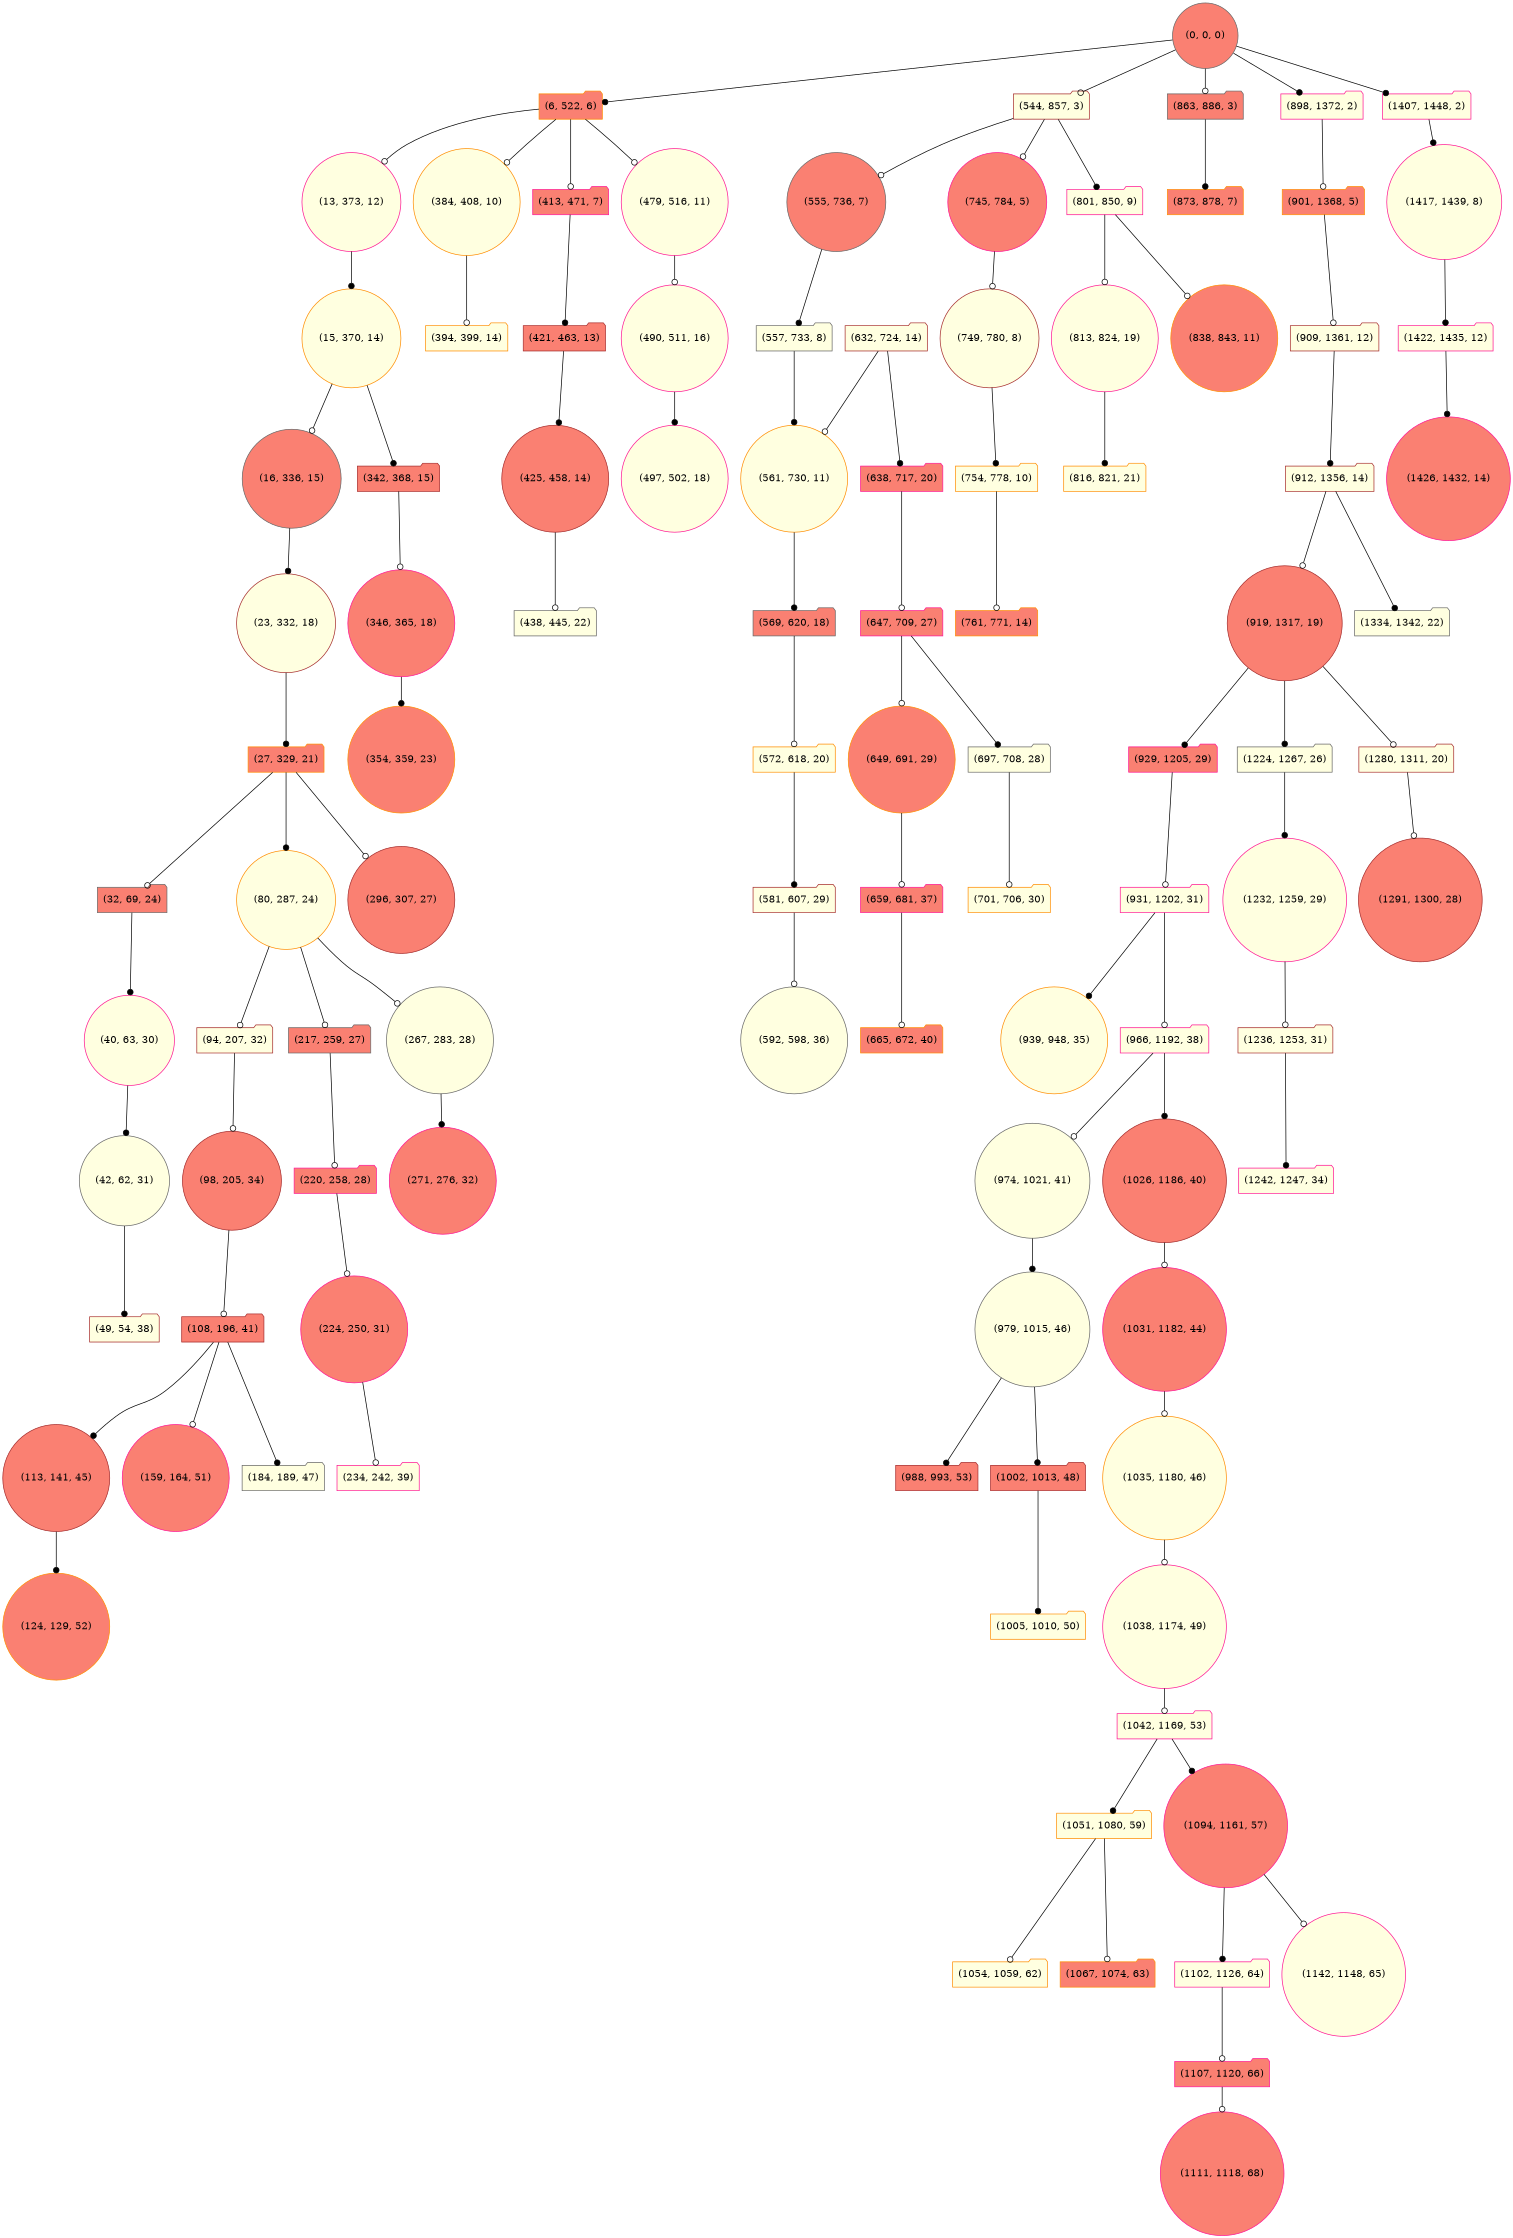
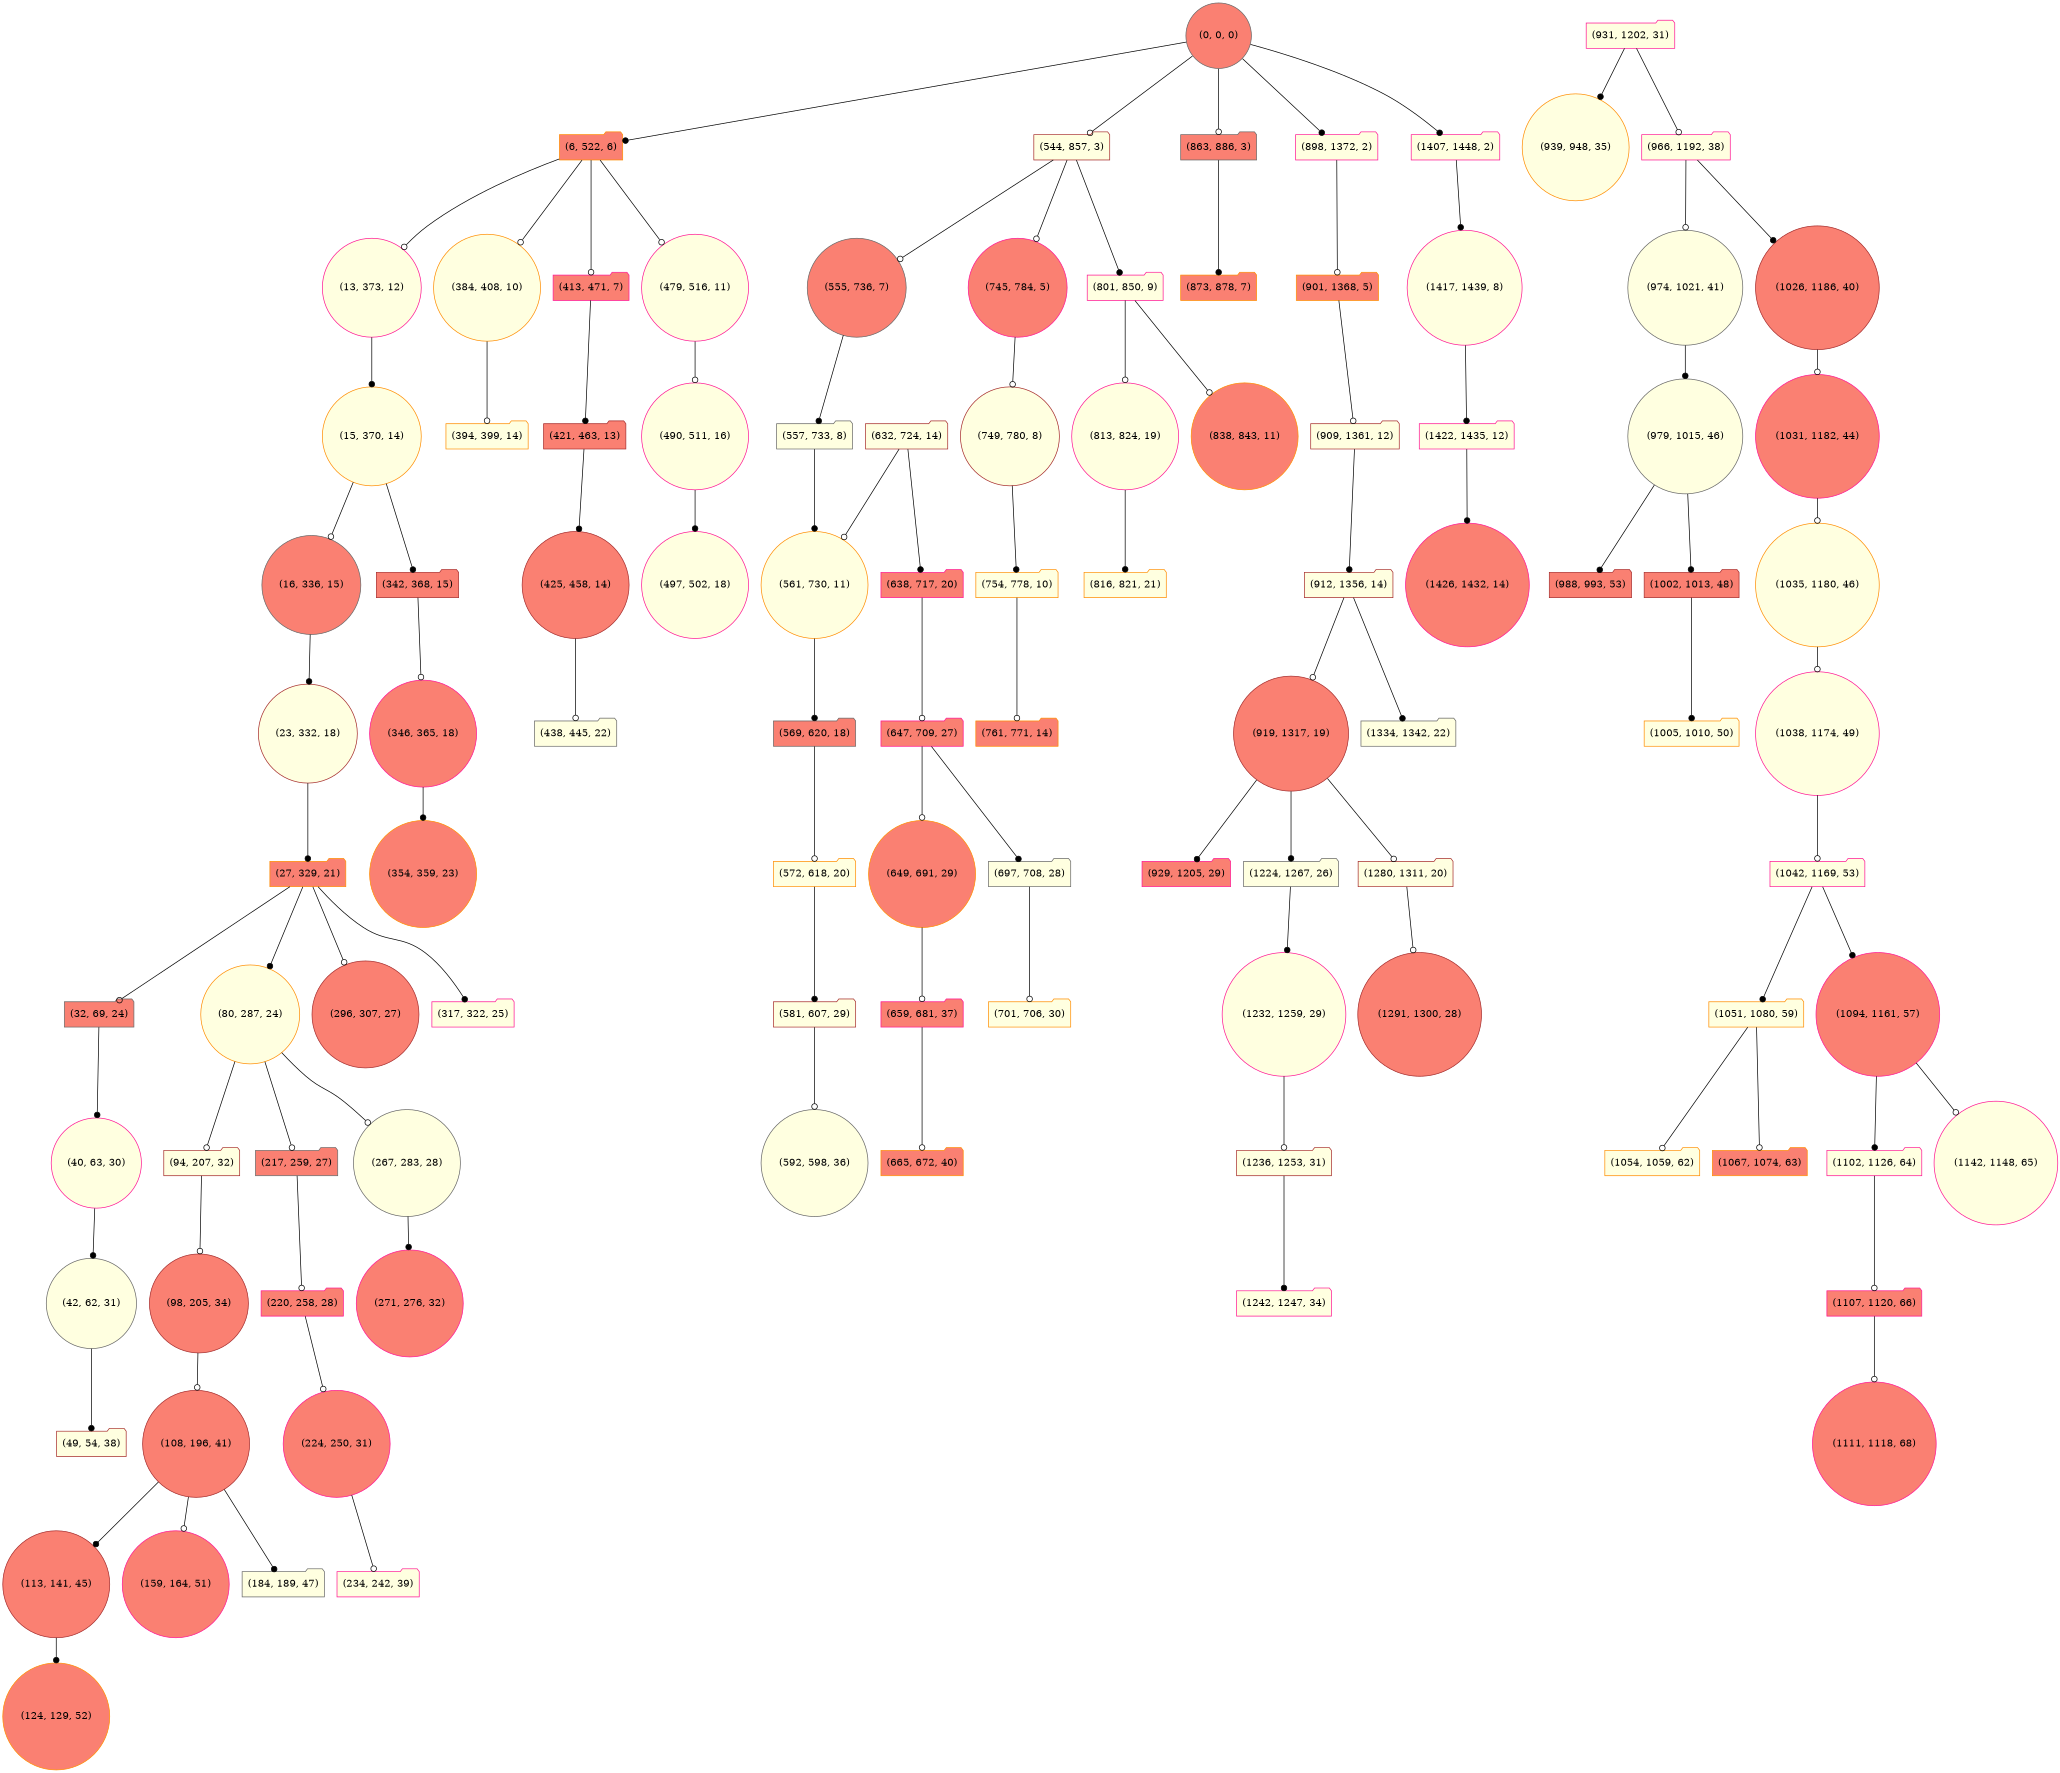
(1169, 827) -> none
none -> (473, 1014)
(223, 1329) -> (196, 1444)
